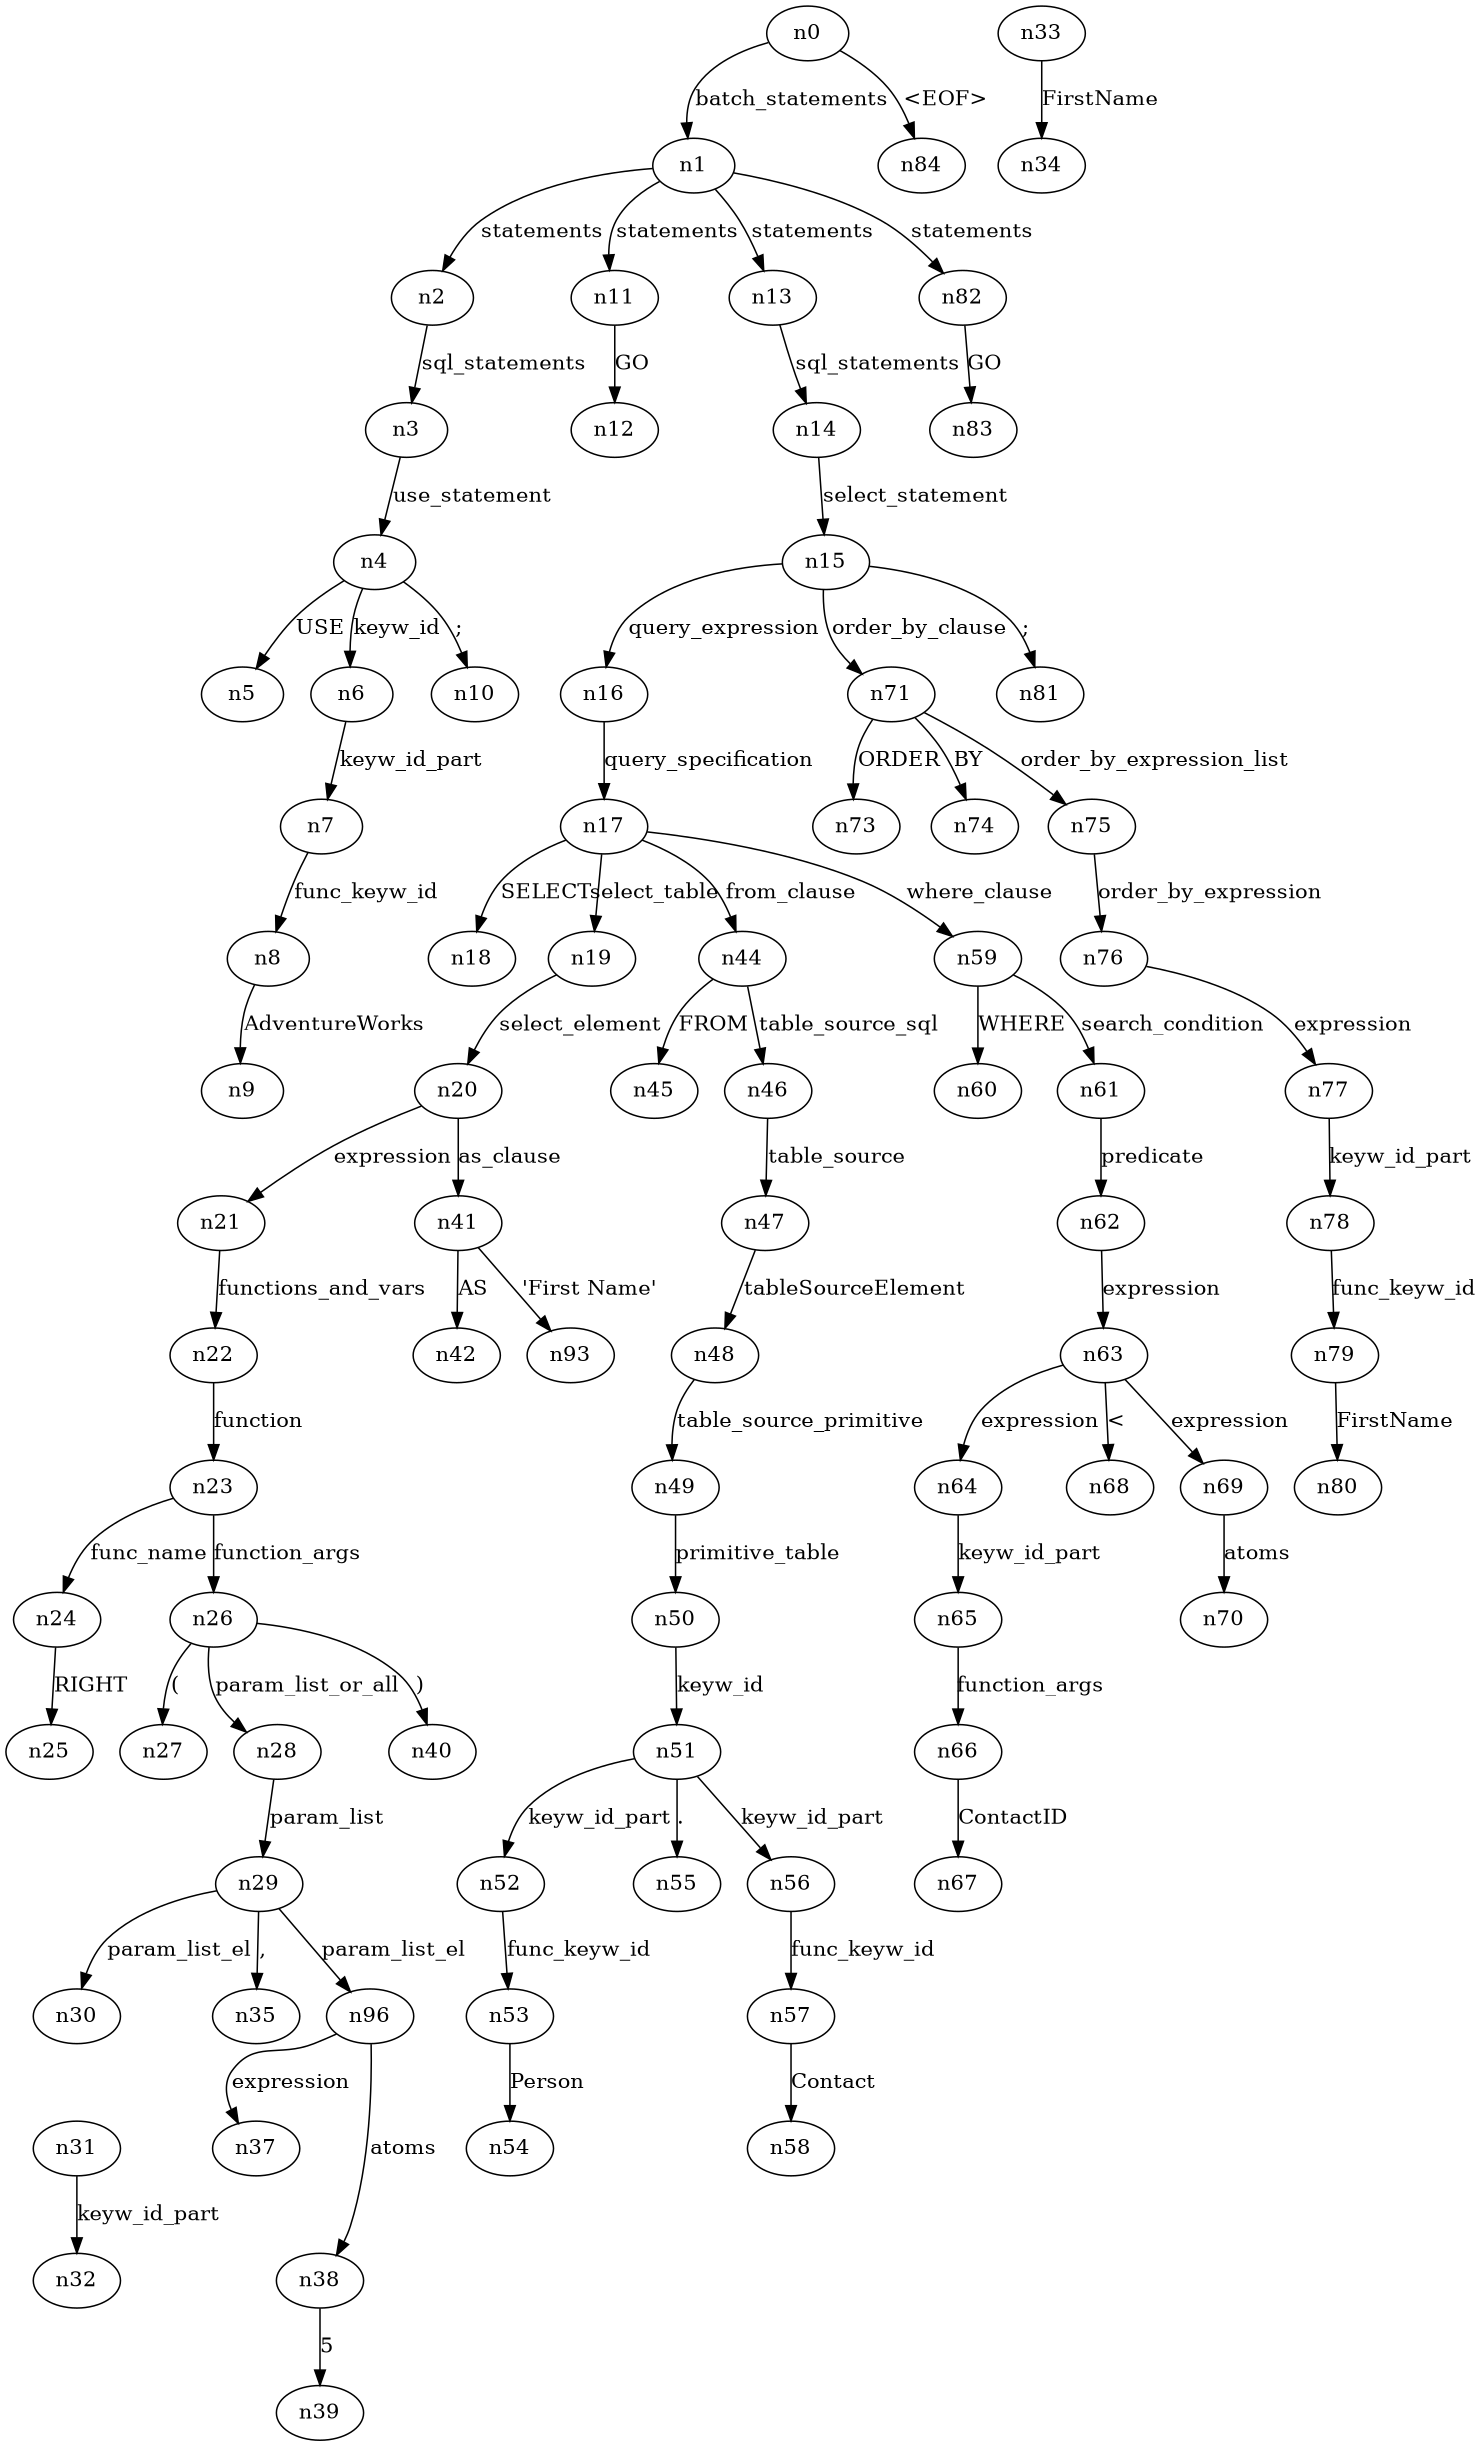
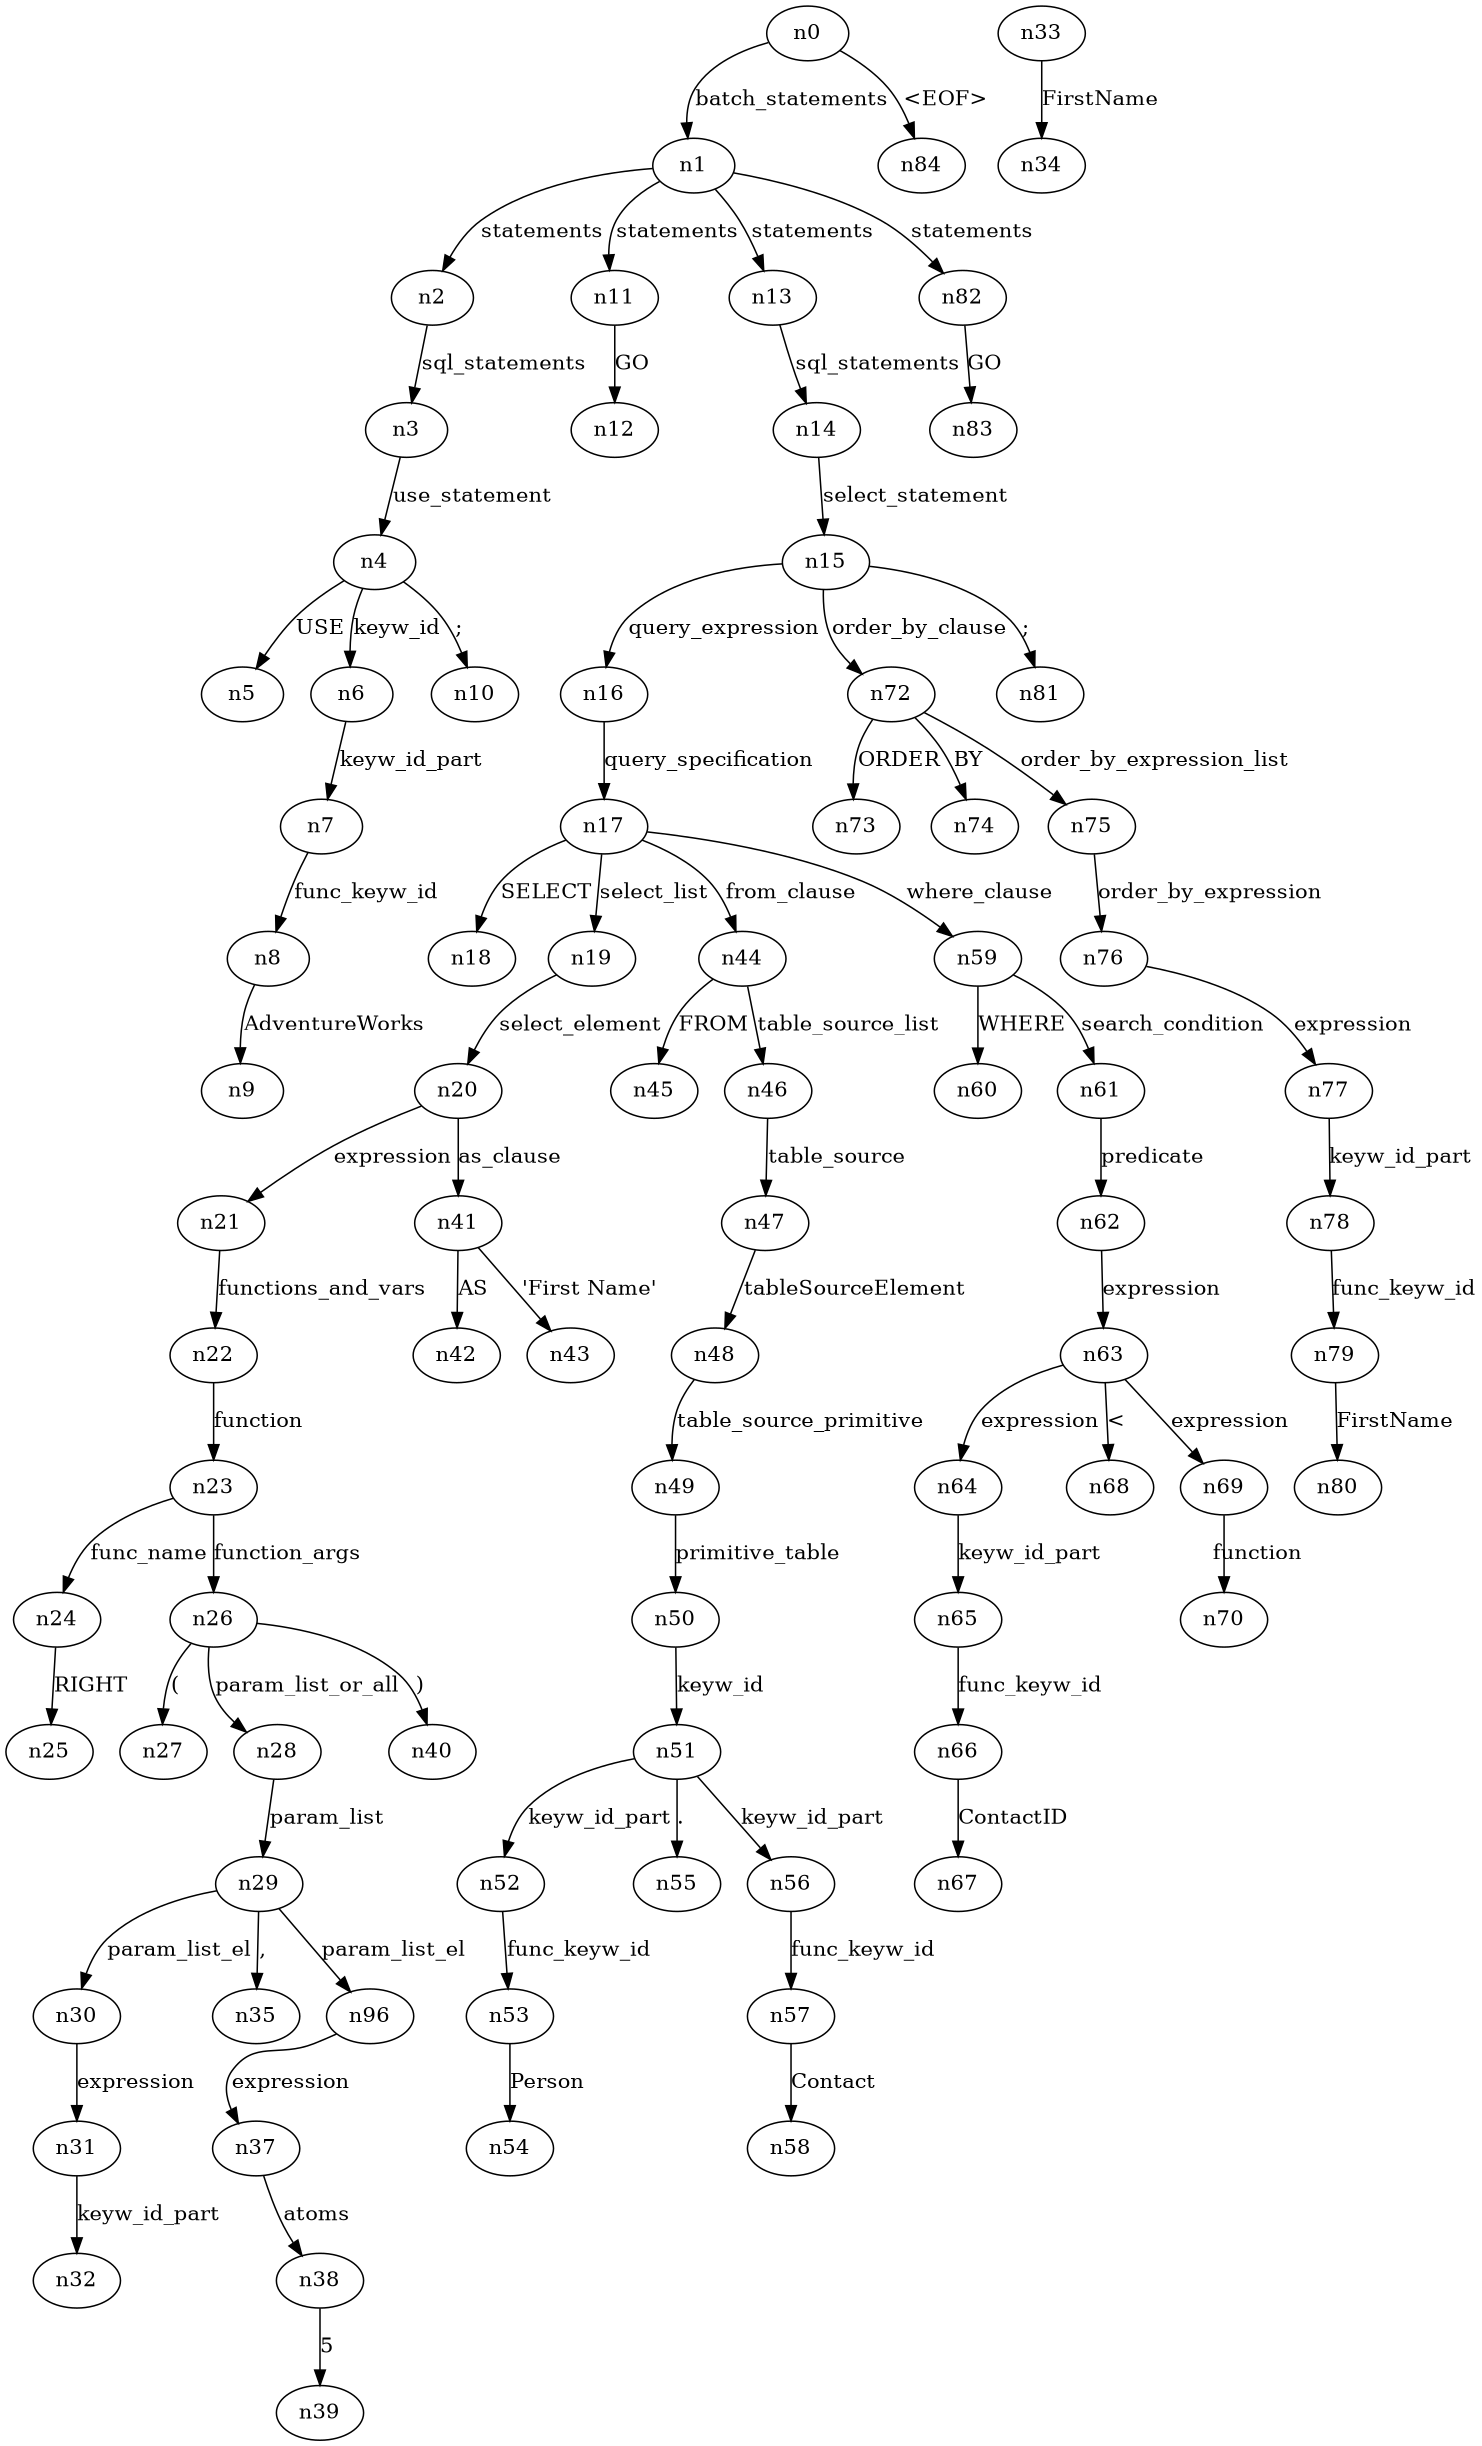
(891, 694) -> (891, 694)
(654, 893) -> (654, 893)
(849, 1025) -> (849, 1025)
(571, 1355) -> (571, 1355)
(1257, 1554) -> (1257, 1554)
(1030, 1686) -> (1030, 1686)
none -> (77, 2075)
(367, 2144) -> (276, 2210)
